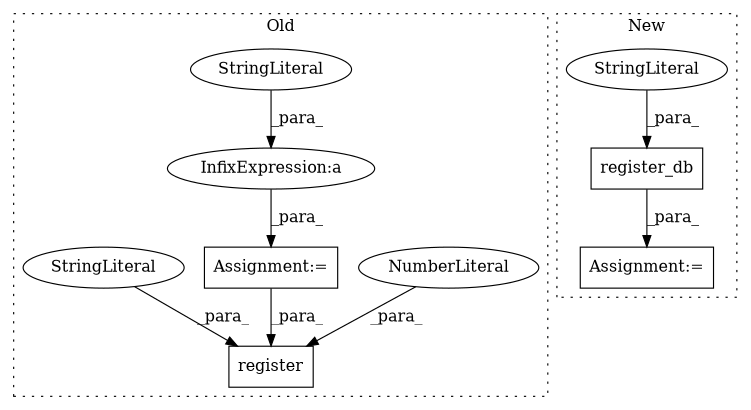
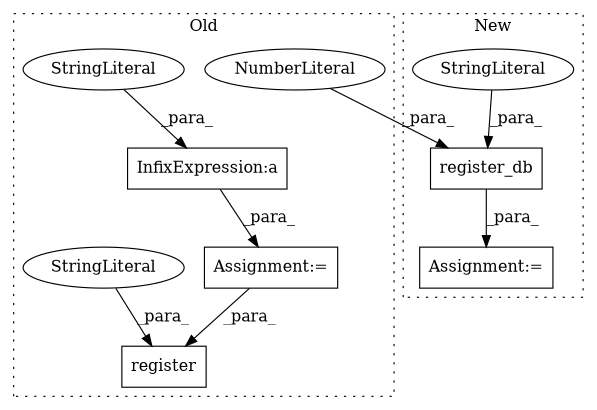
(271, 169) -> (207, 169)
(366, 314) -> (384, 115)
